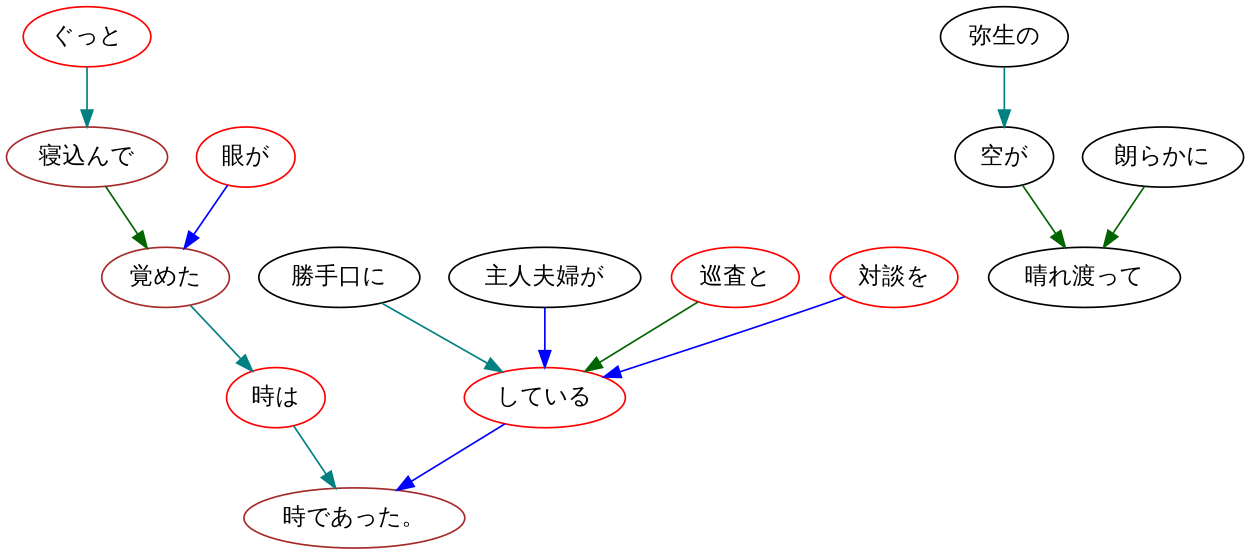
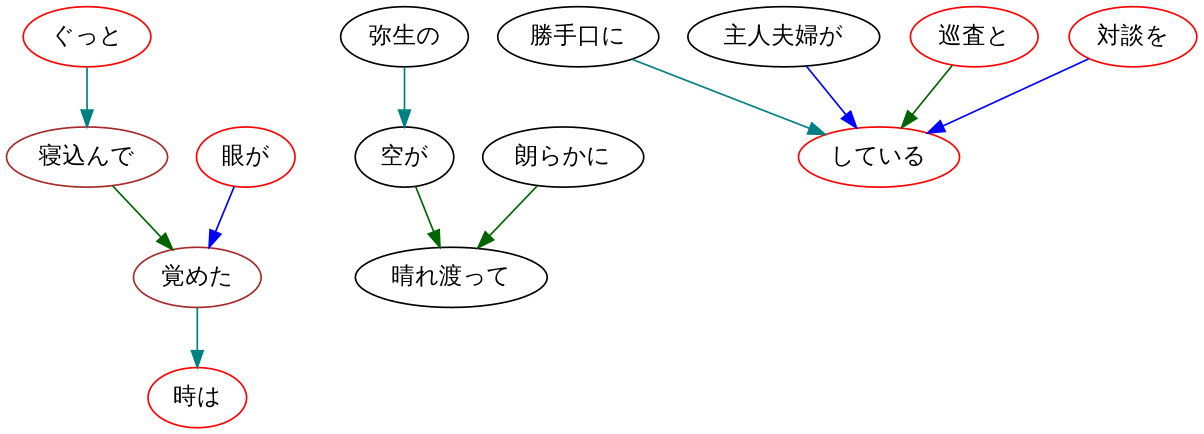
(354, 518) -> none
